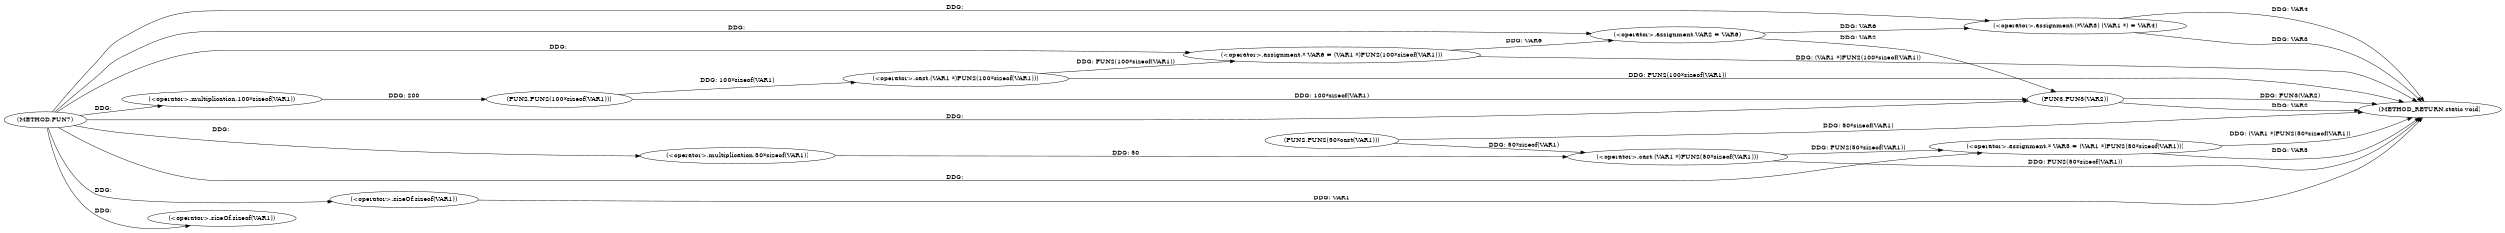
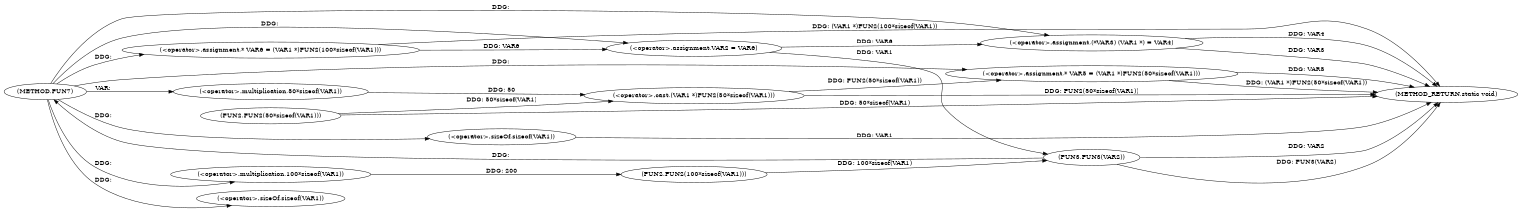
(1858, 38) -> (875, 53)
(956, 79) -> none
(1055, 120) -> (544, 160)
(222, 129) -> (104, 88)
(1332, 140) -> (271, 116)
